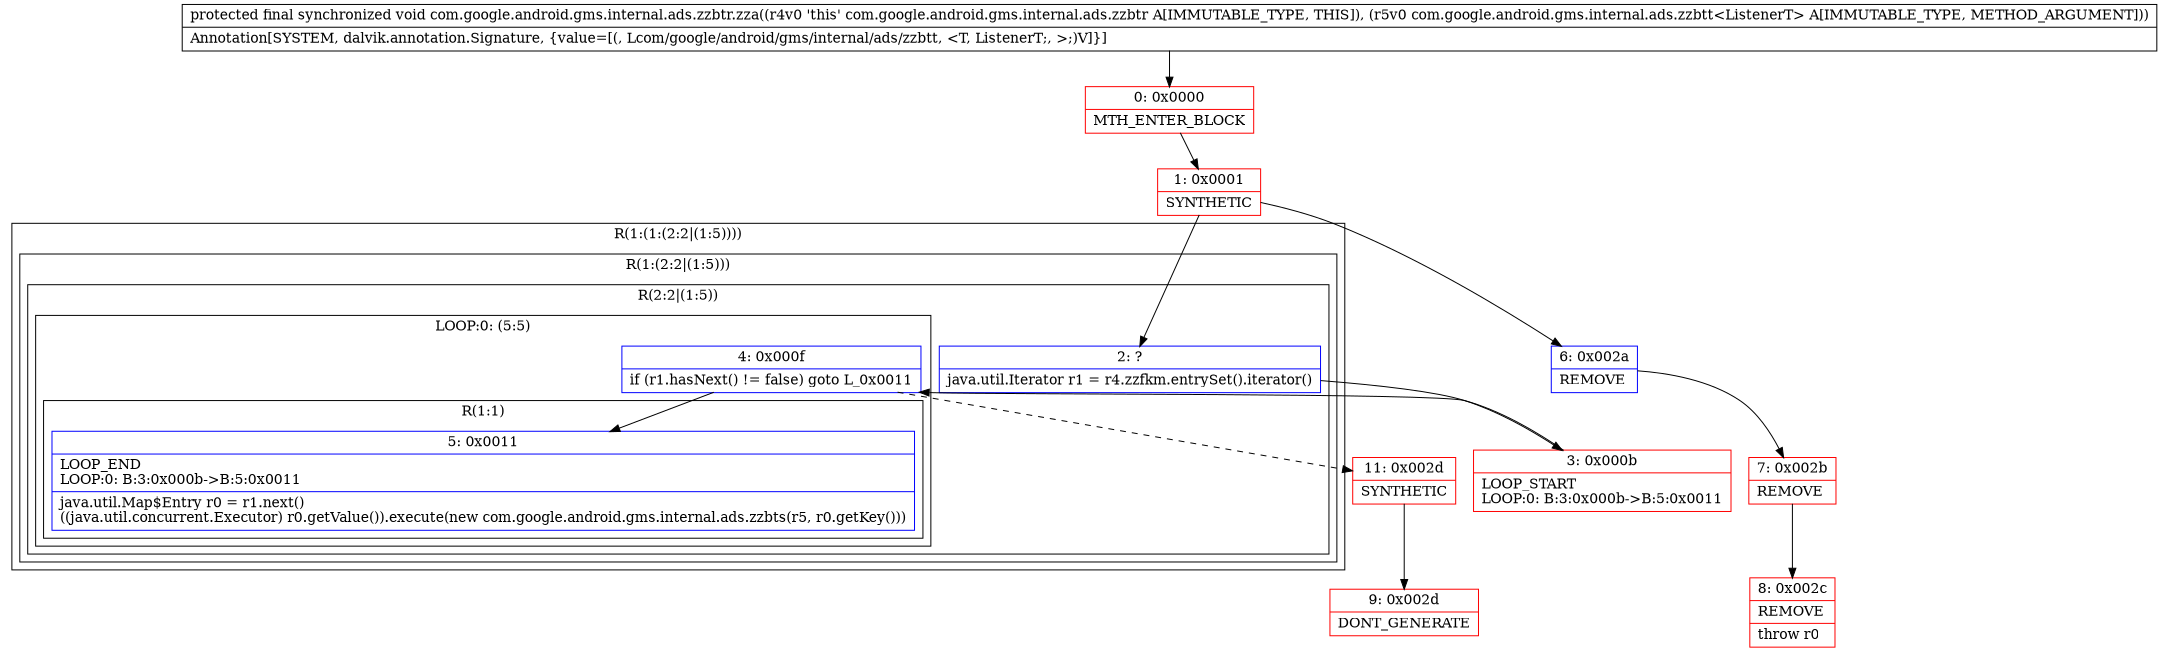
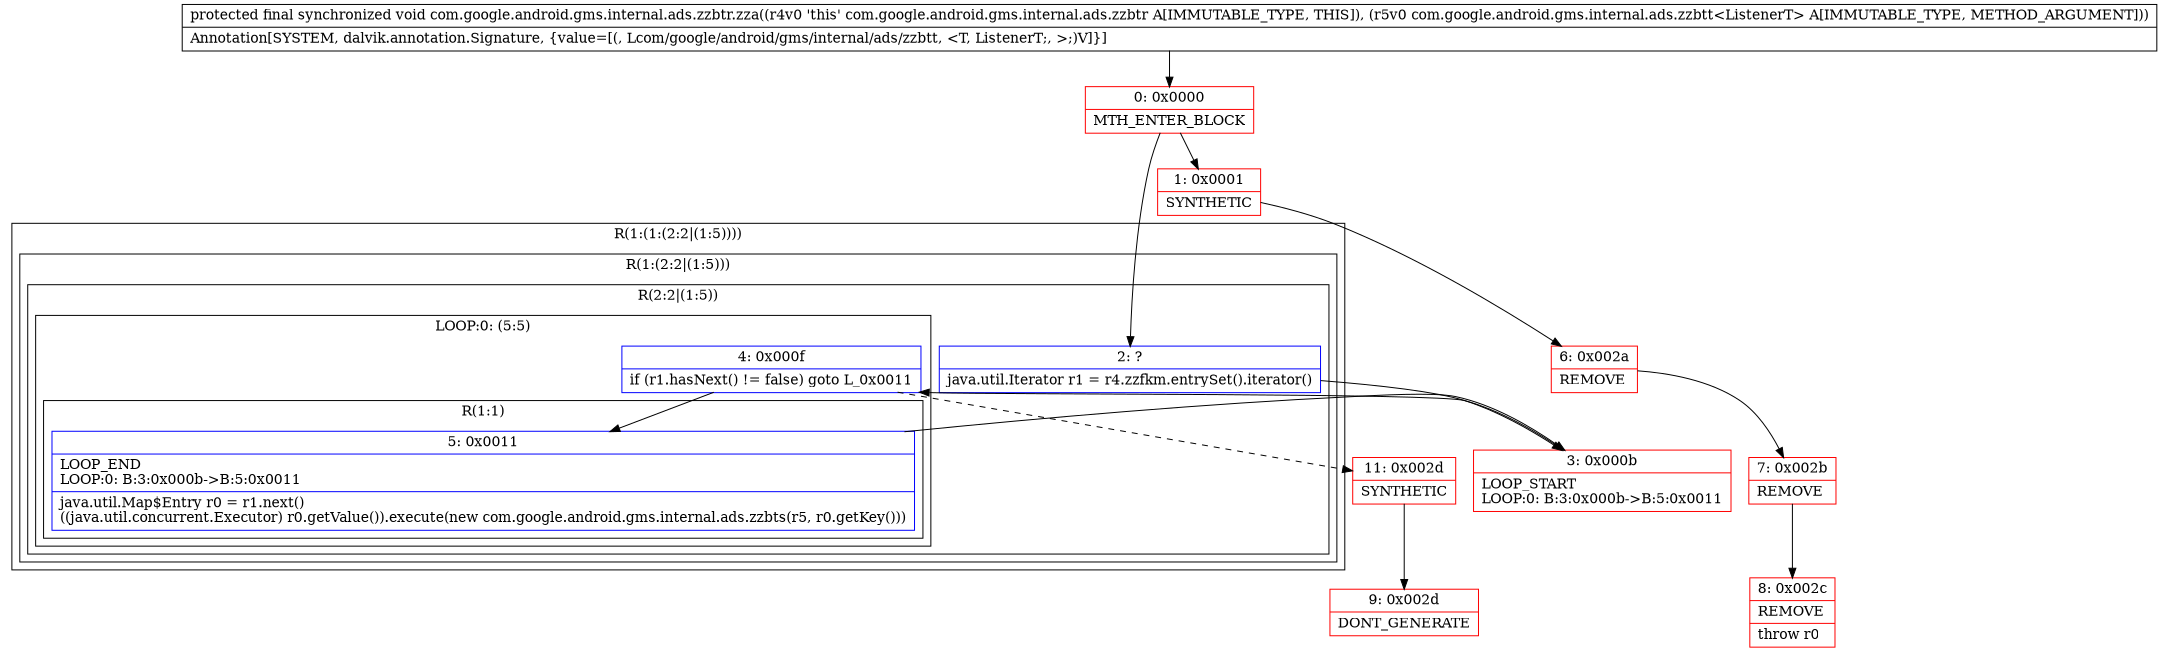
(1172, 276) -> (1138, 233)
(1594, 369) -> (1594, 369)
none -> (1236, 403)
